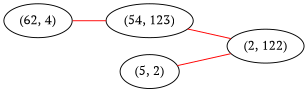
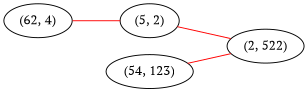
(89, 21) -> (96, 21)
(266, 46) -> (266, 46)
